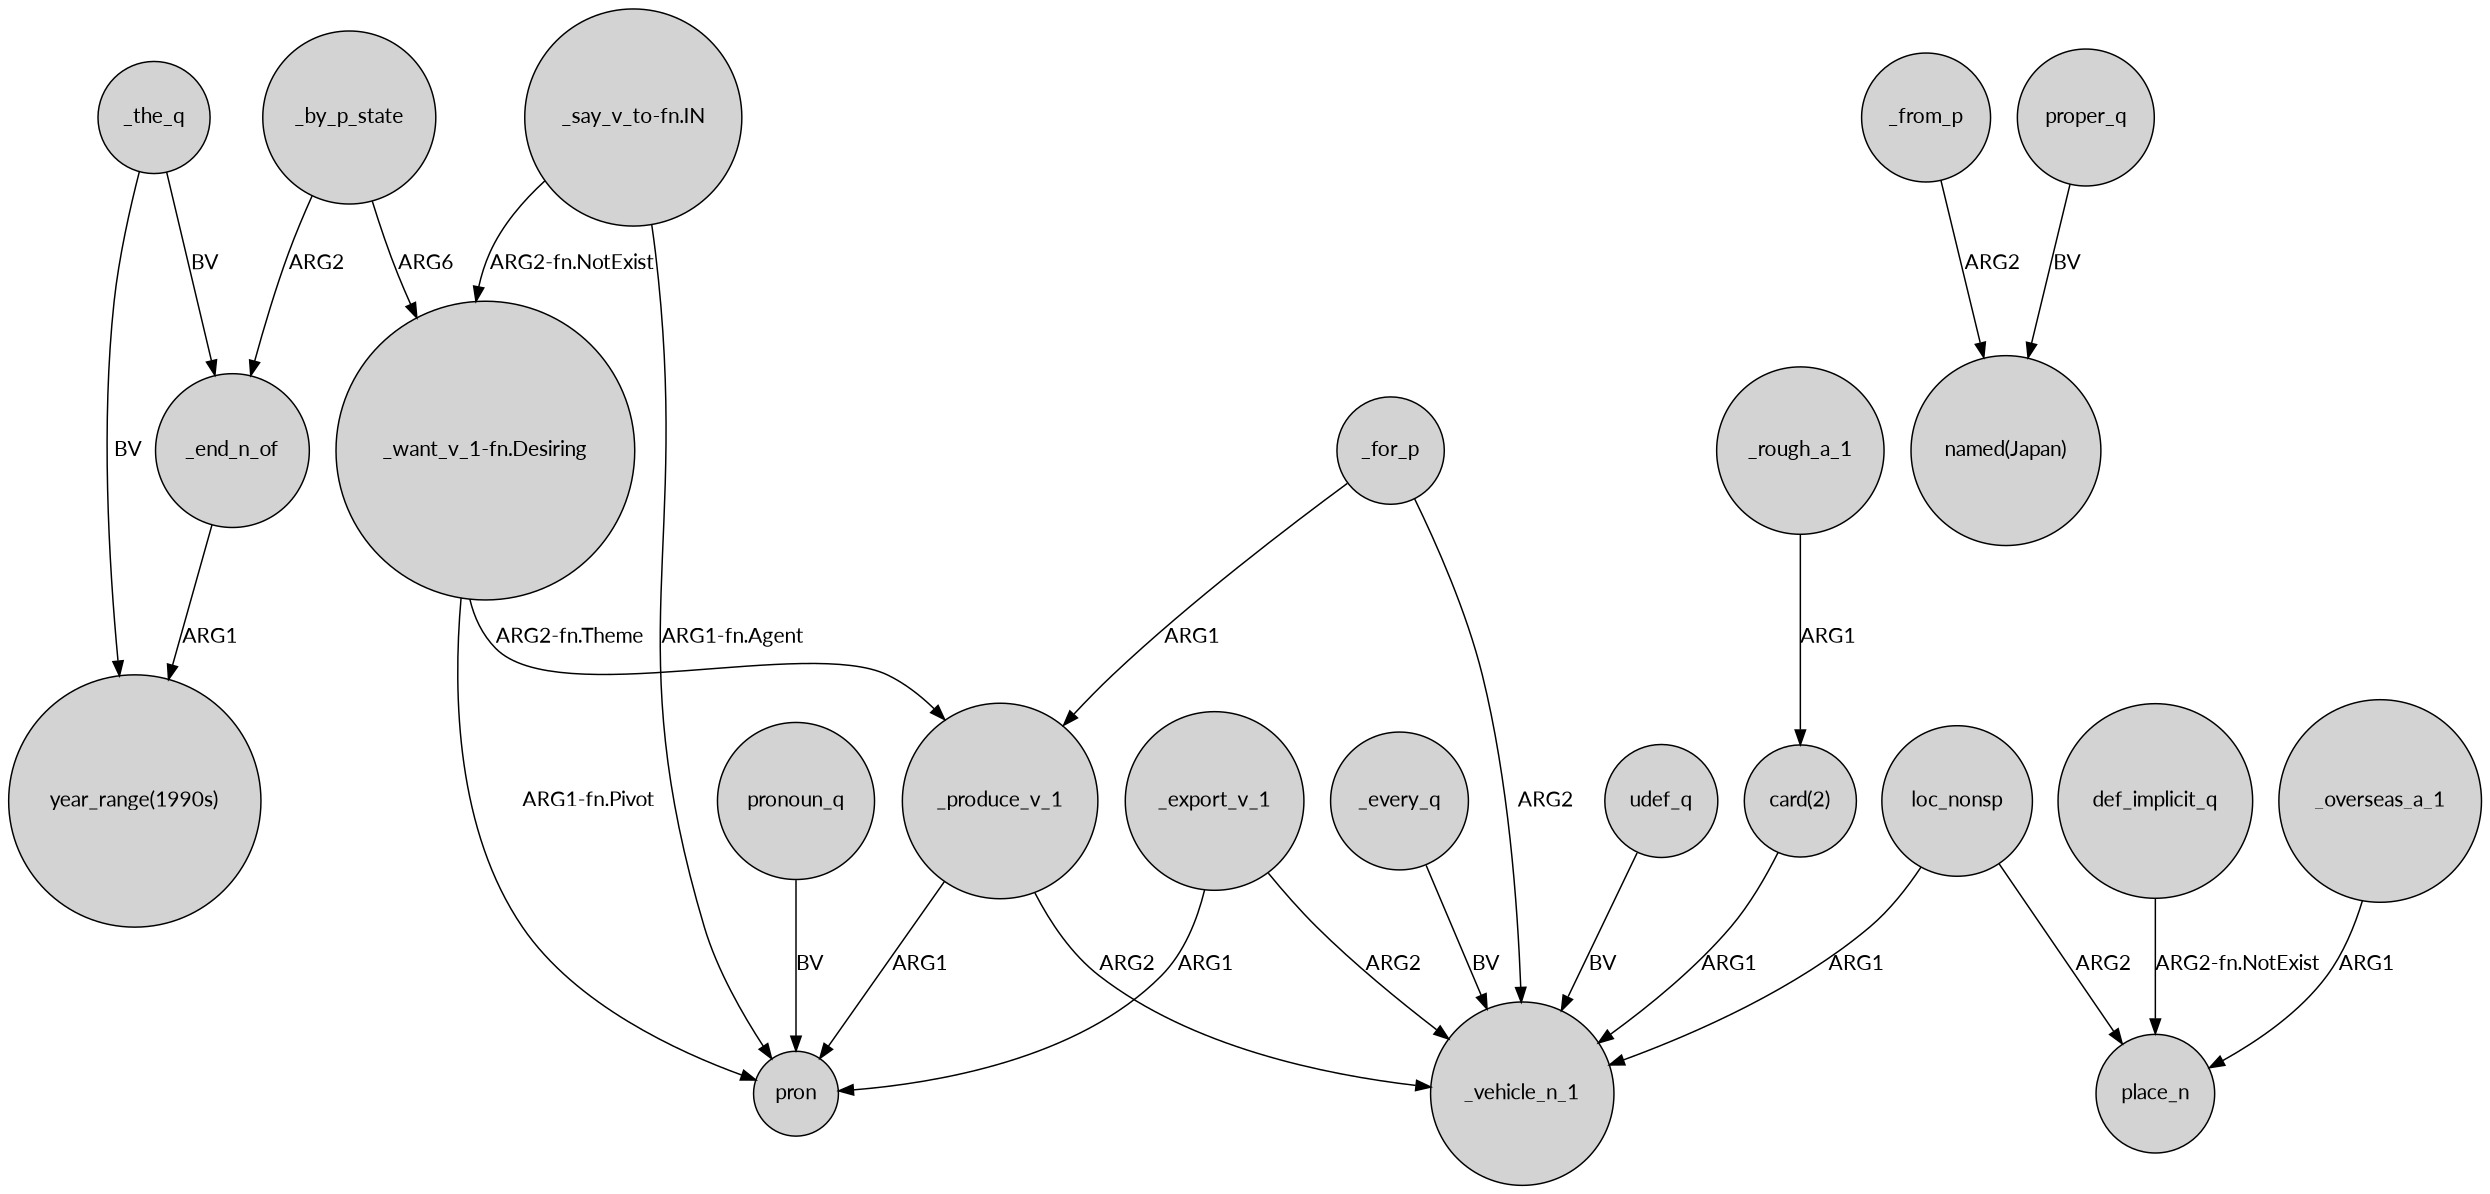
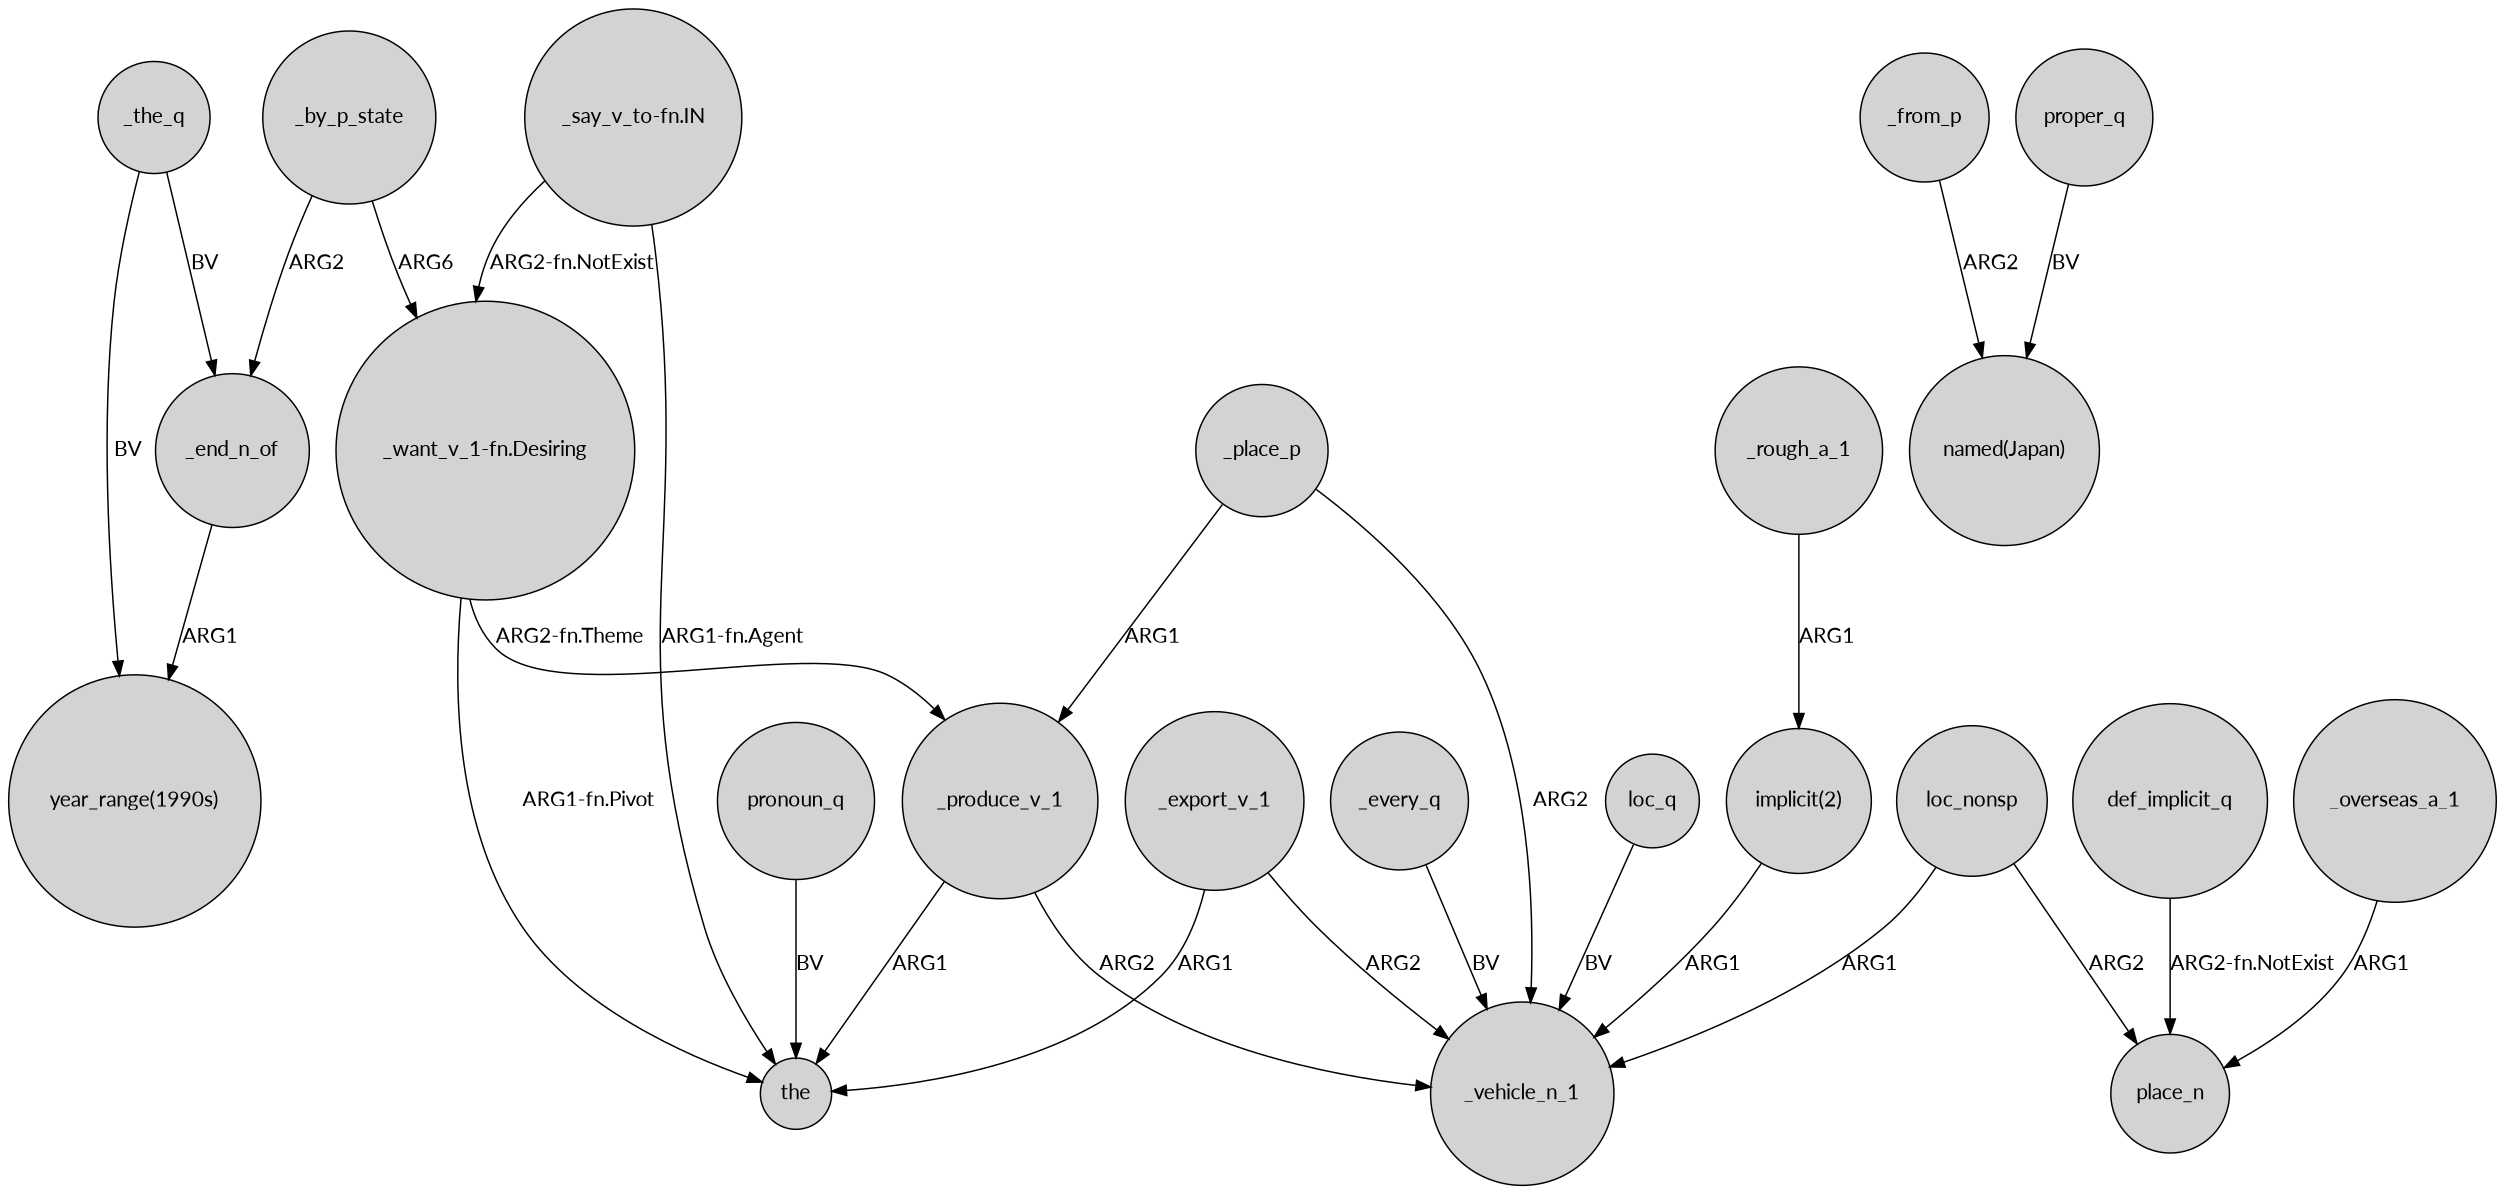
(1391, 451) -> (1262, 451)
(1661, 801) -> (1652, 801)
(1800, 801) -> (1799, 801)
(796, 1094) -> (796, 1094)
